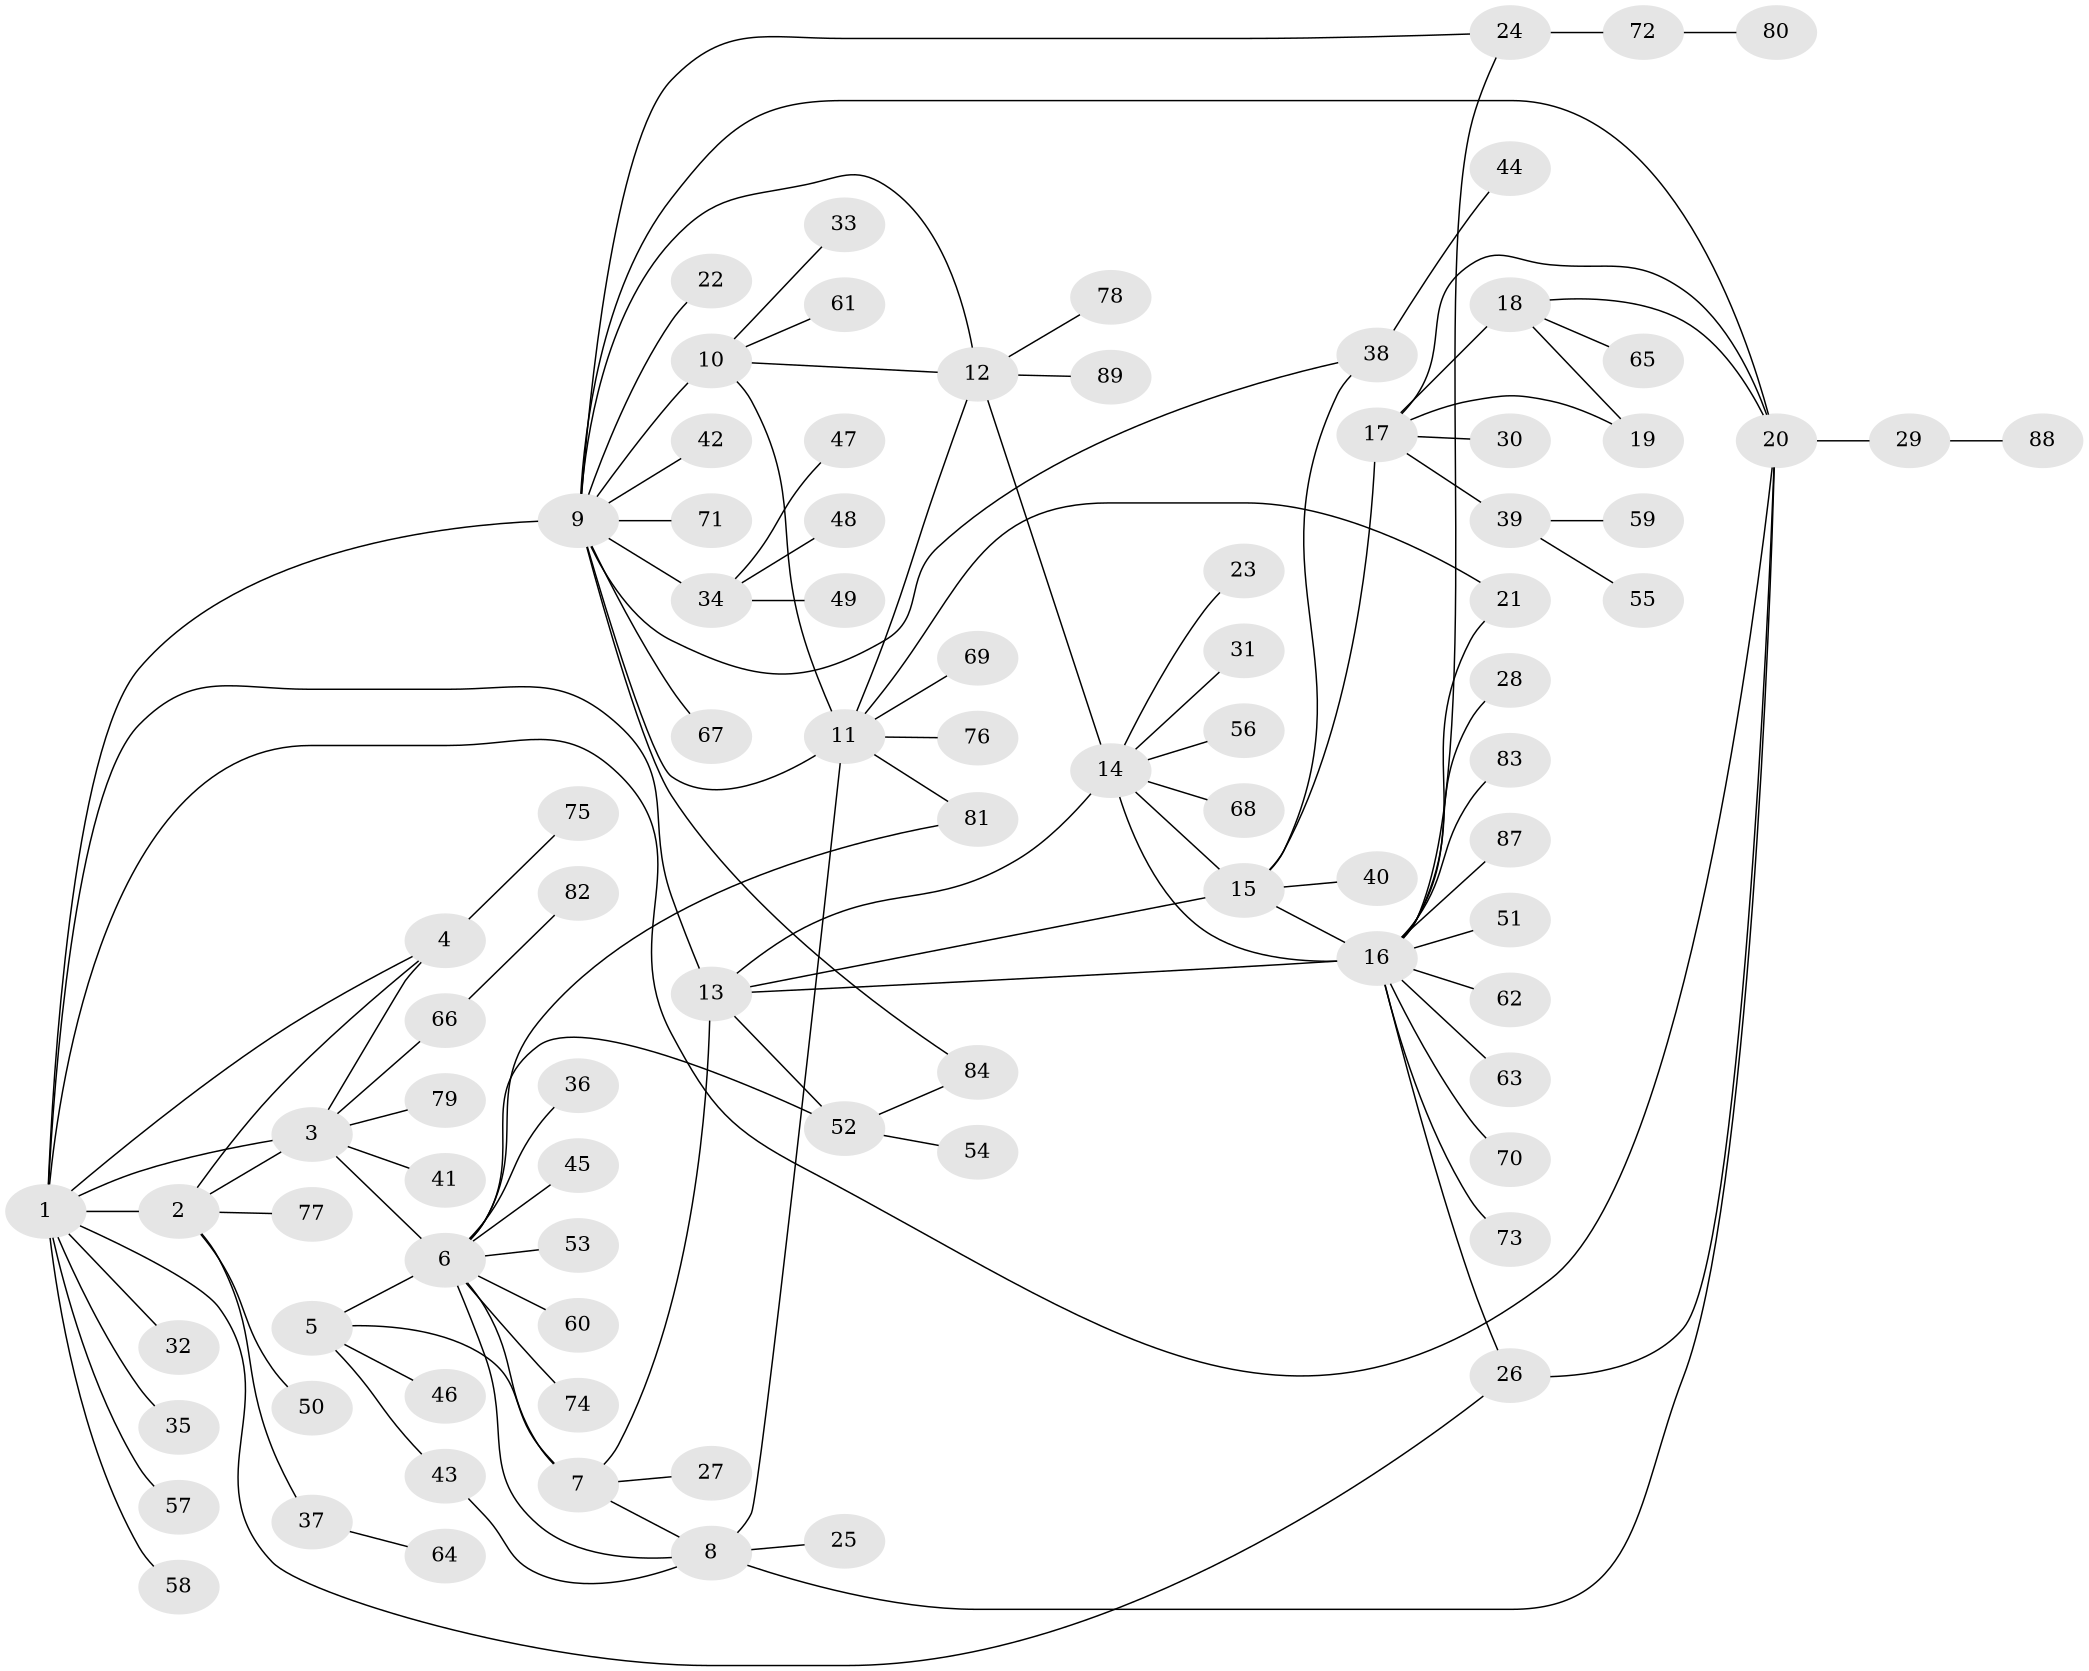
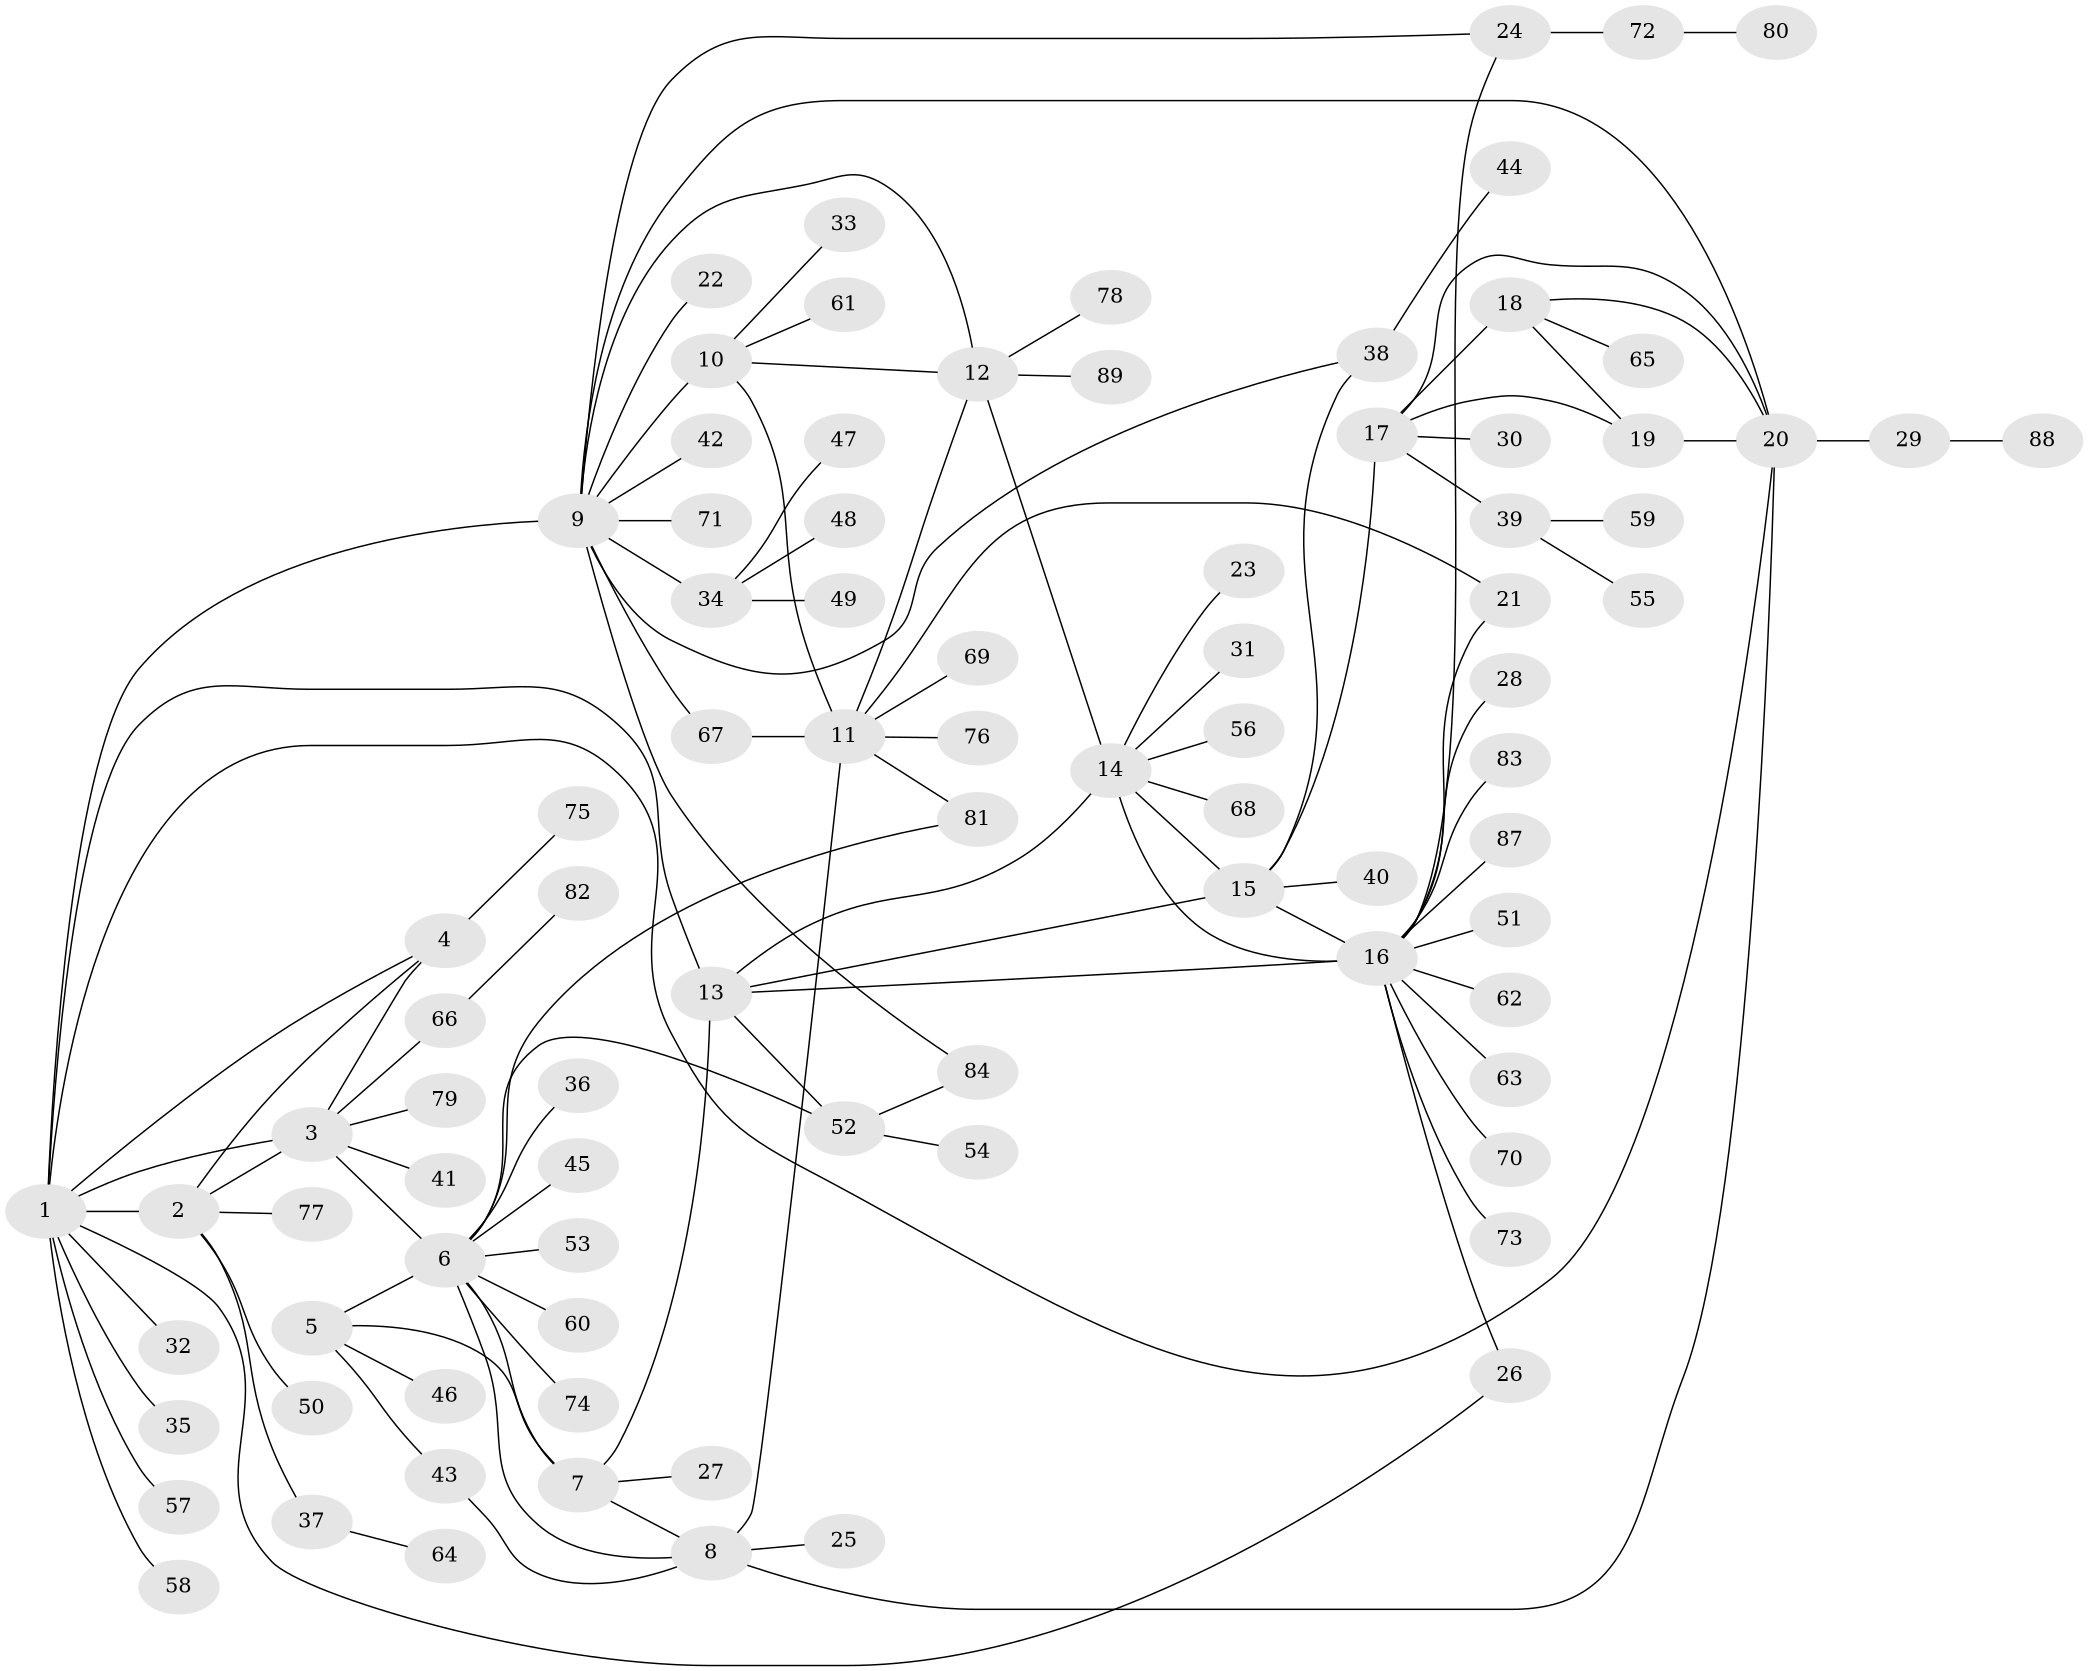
(675, 778) -> (778, 737)
(1744, 973) -> (1710, 441)
